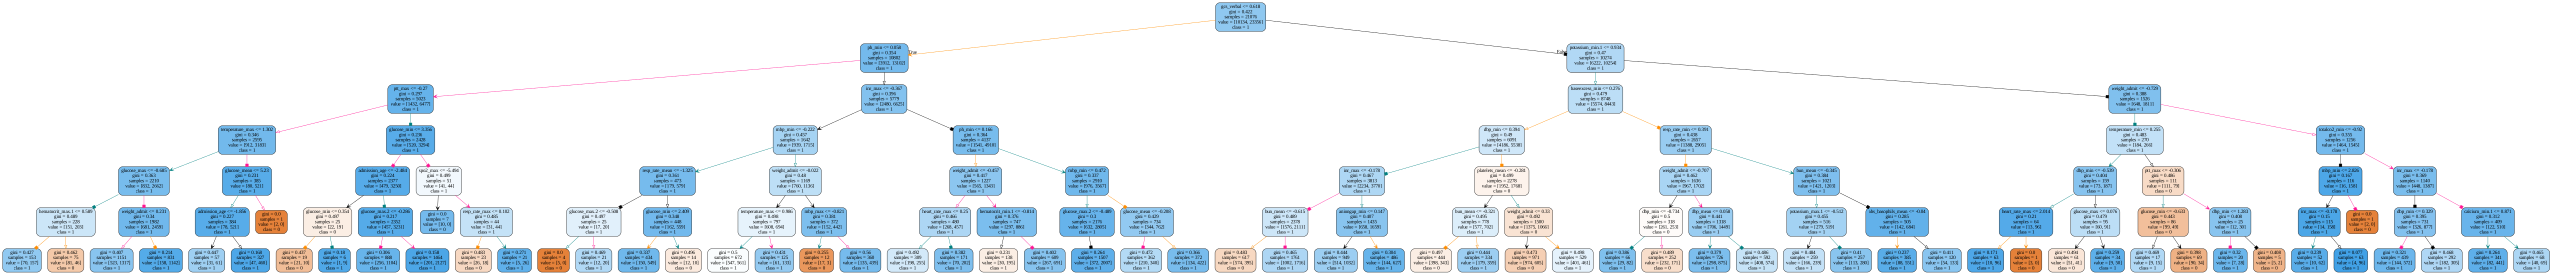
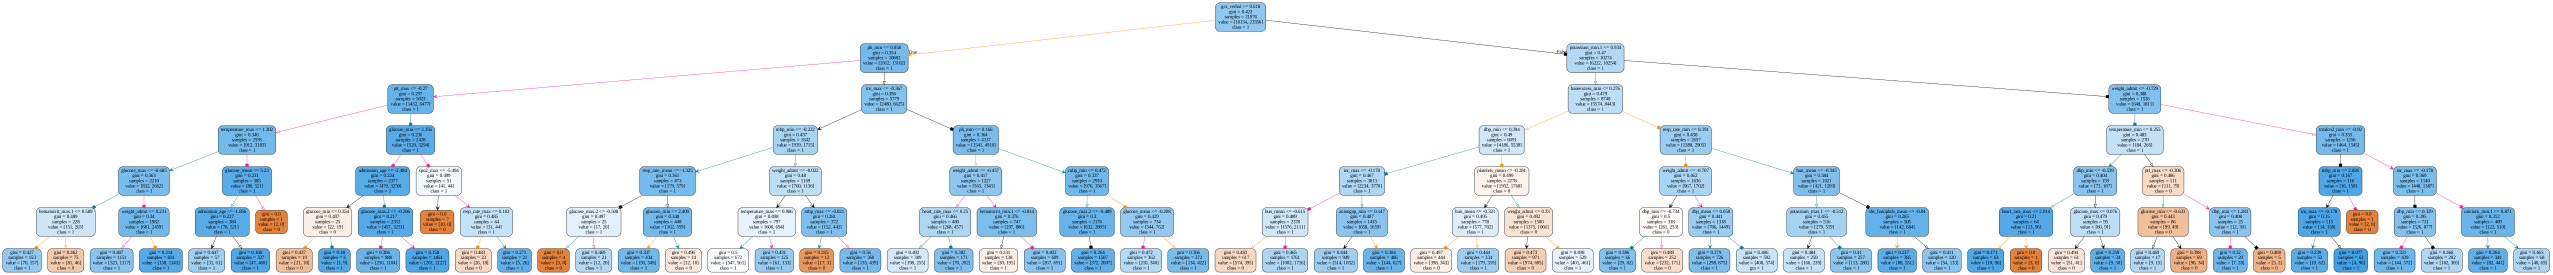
(437, 222) -> (437, 222)
(1757, 260) -> (1757, 260)
